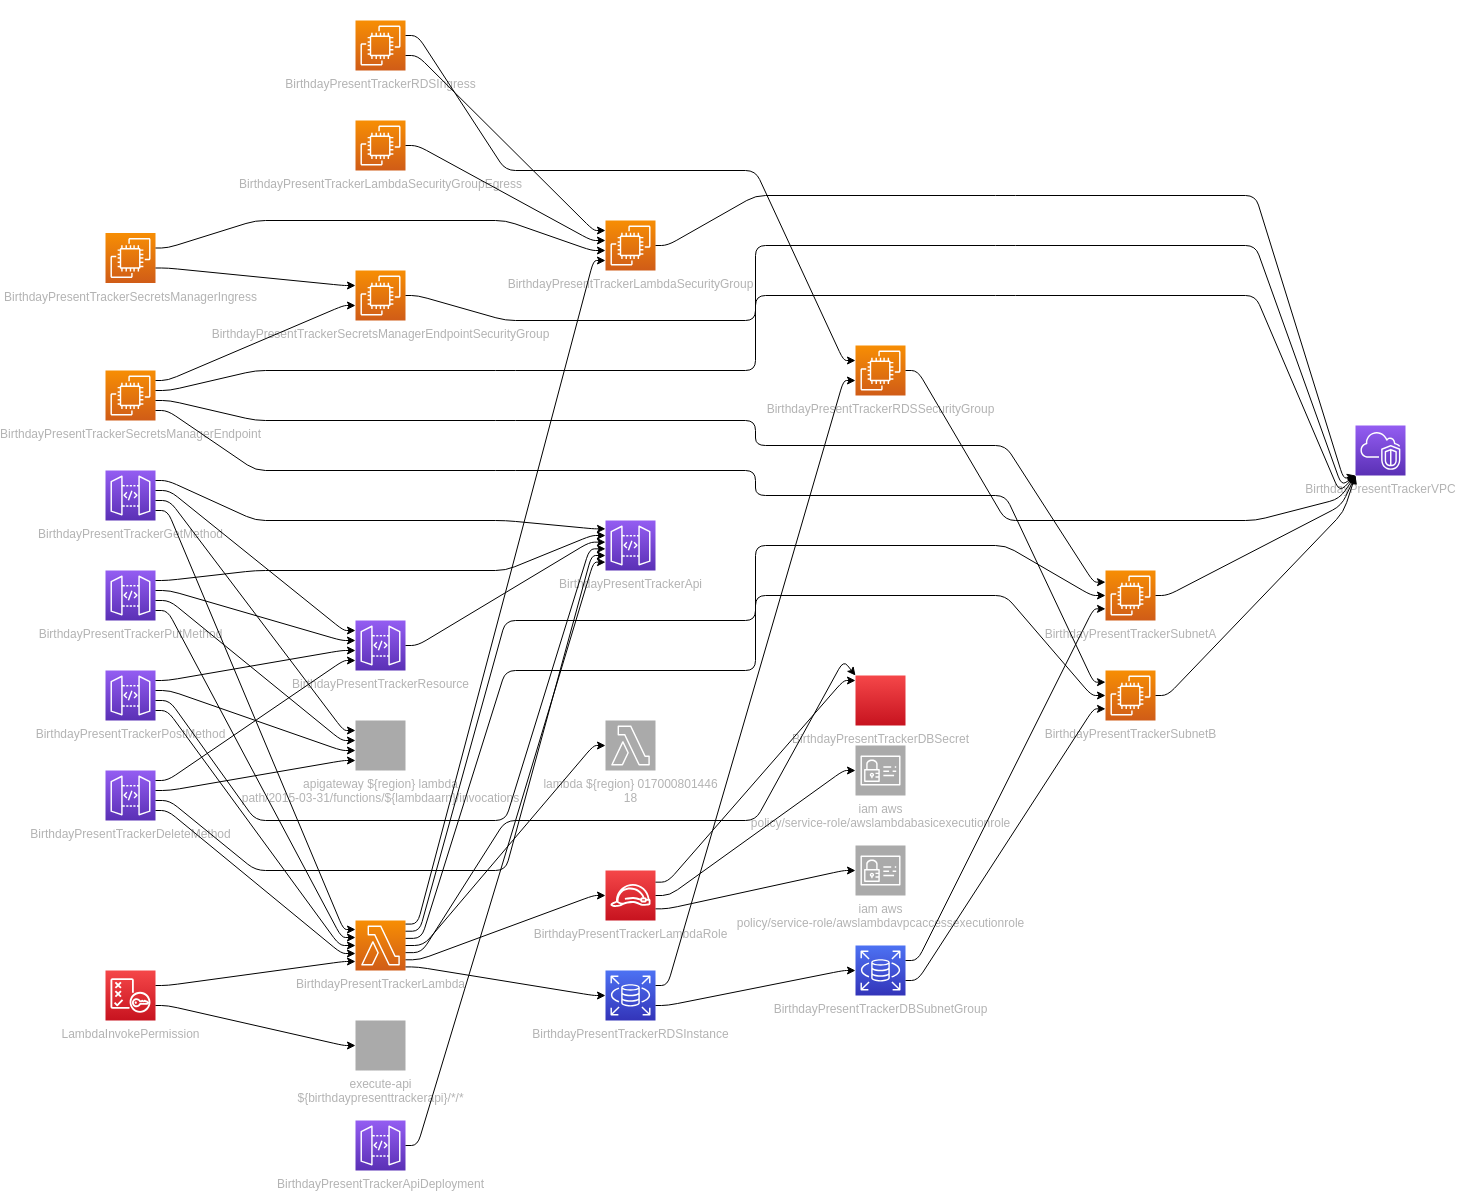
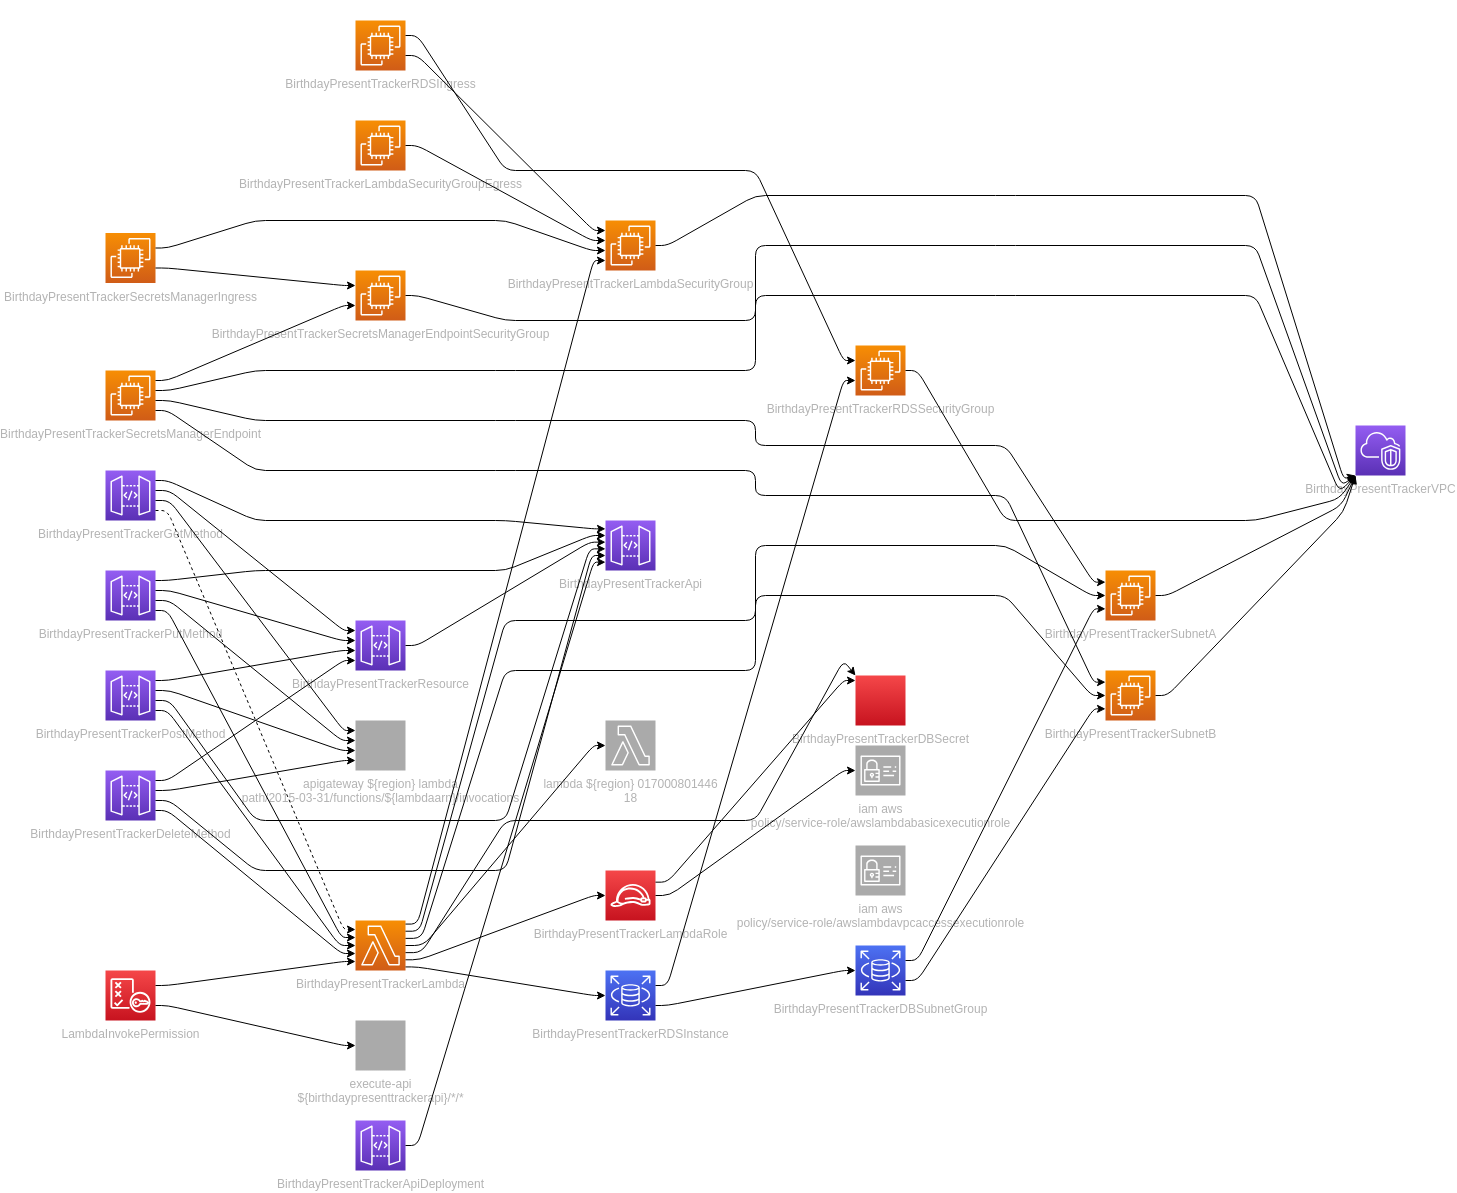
(285, 789) -> (285, 789)
(754, 890) -> none
